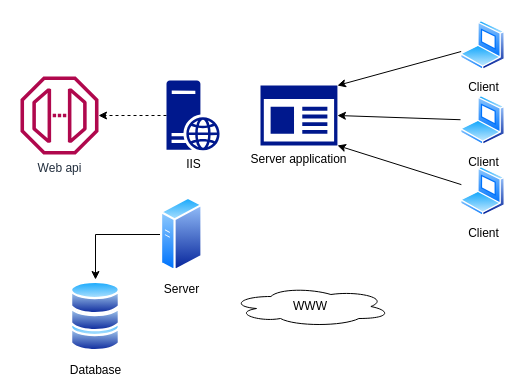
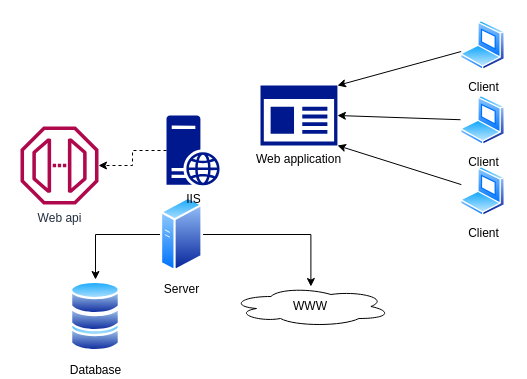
(60, 116) -> (60, 166)
(193, 116) -> (193, 151)
(299, 160) -> (299, 160)
none -> (280, 235)
